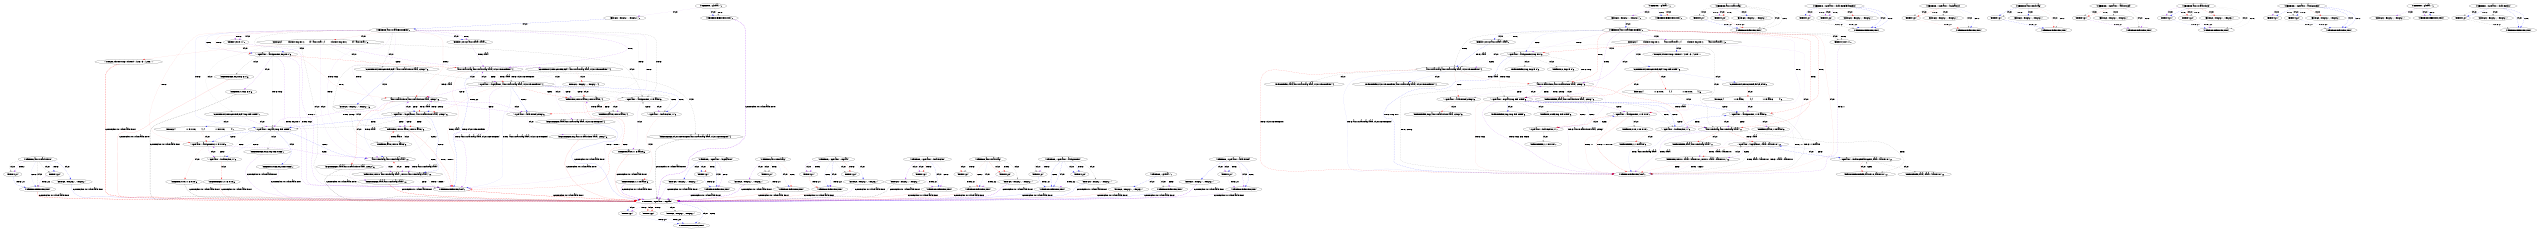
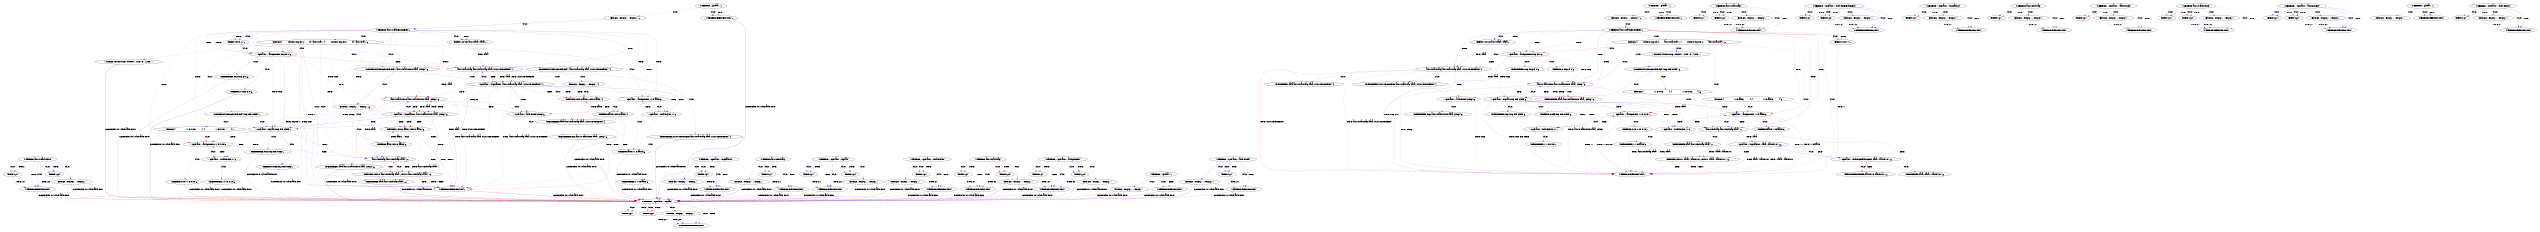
(1748, 84) -> none
(1733, 154) -> none
